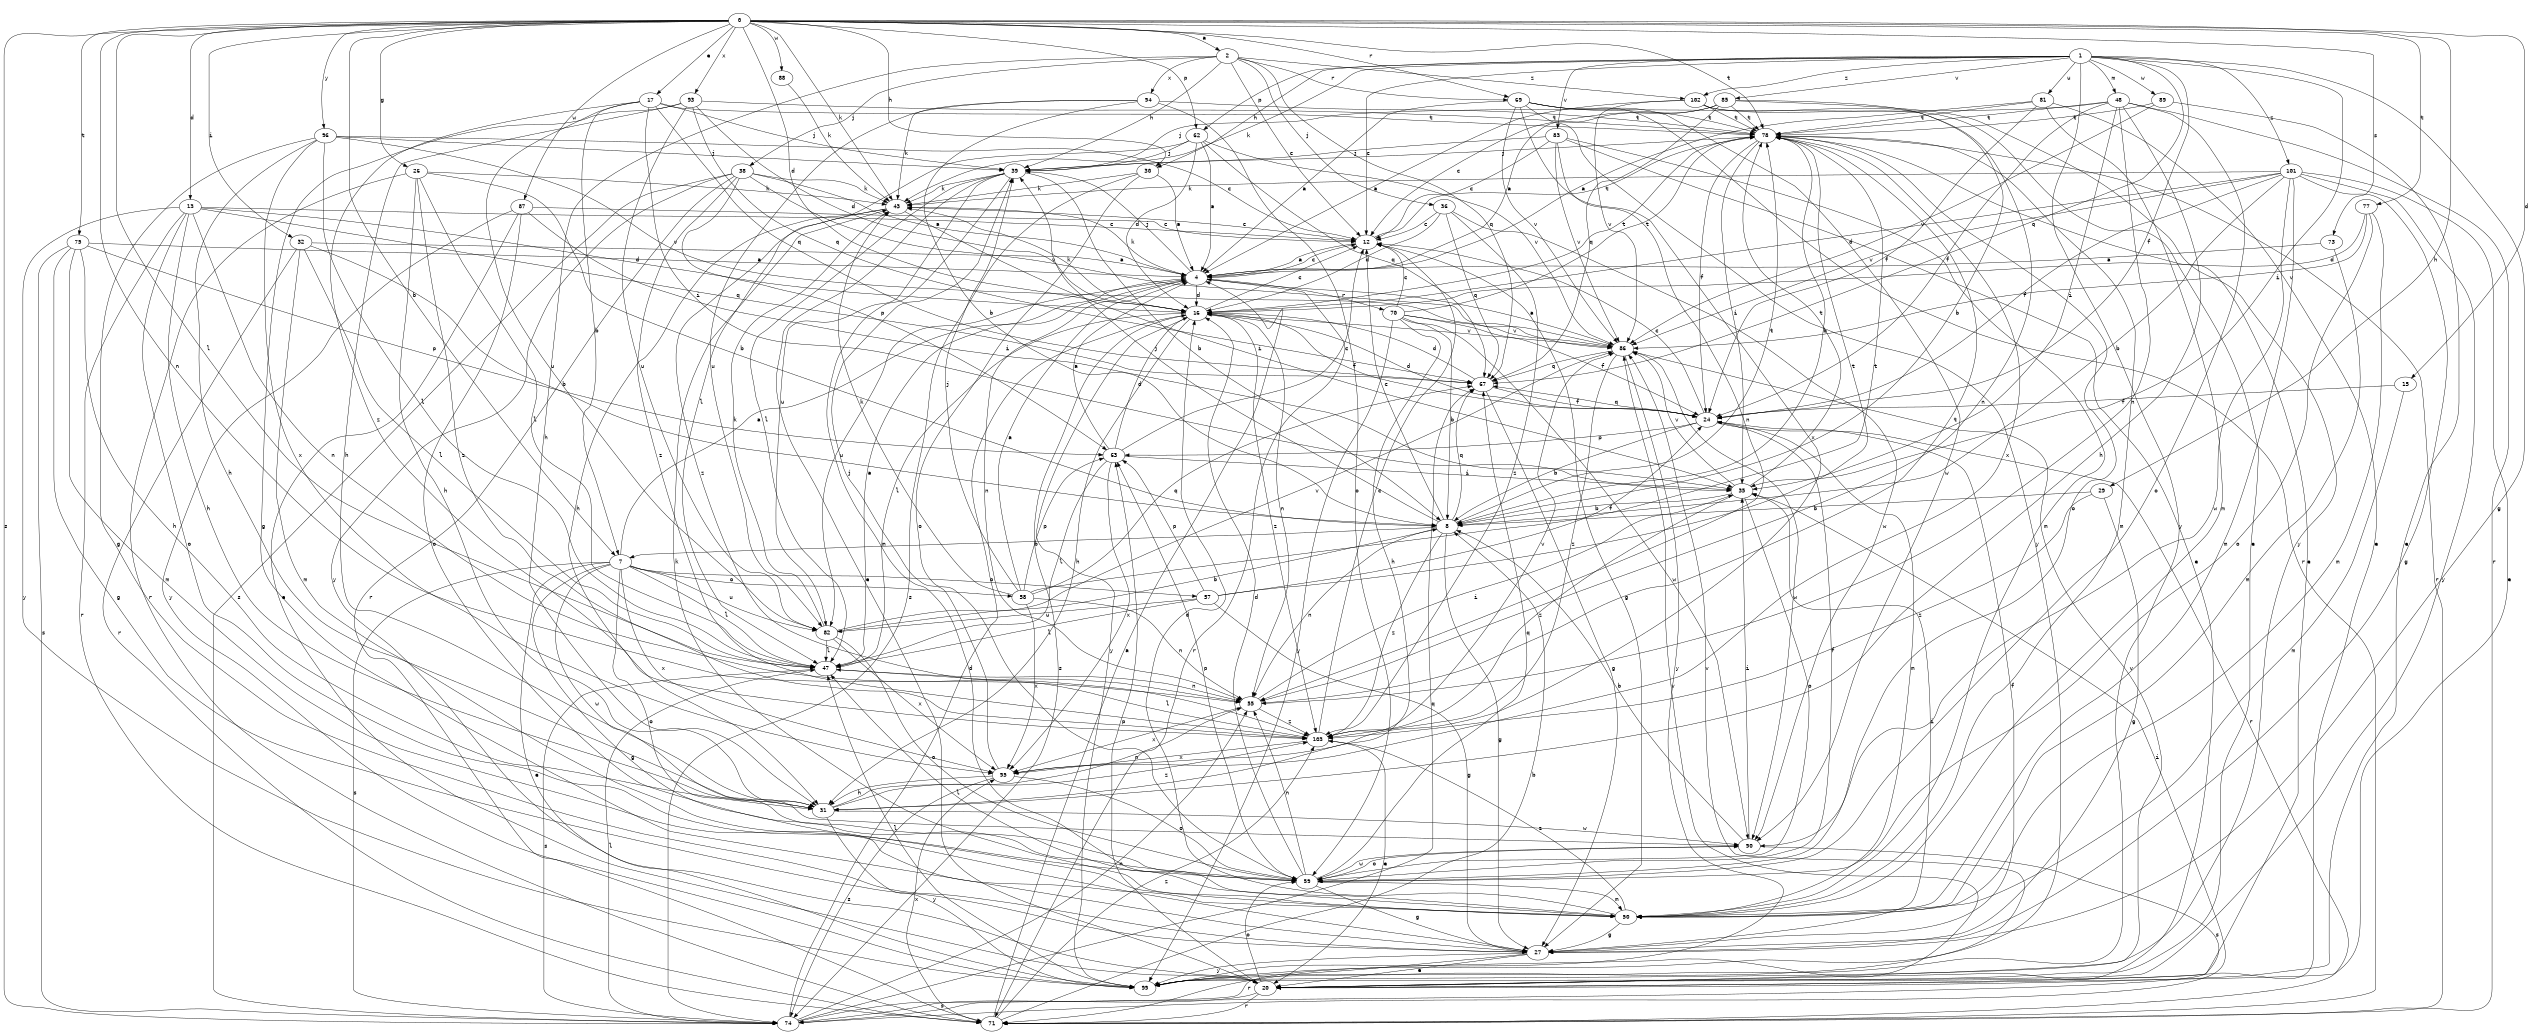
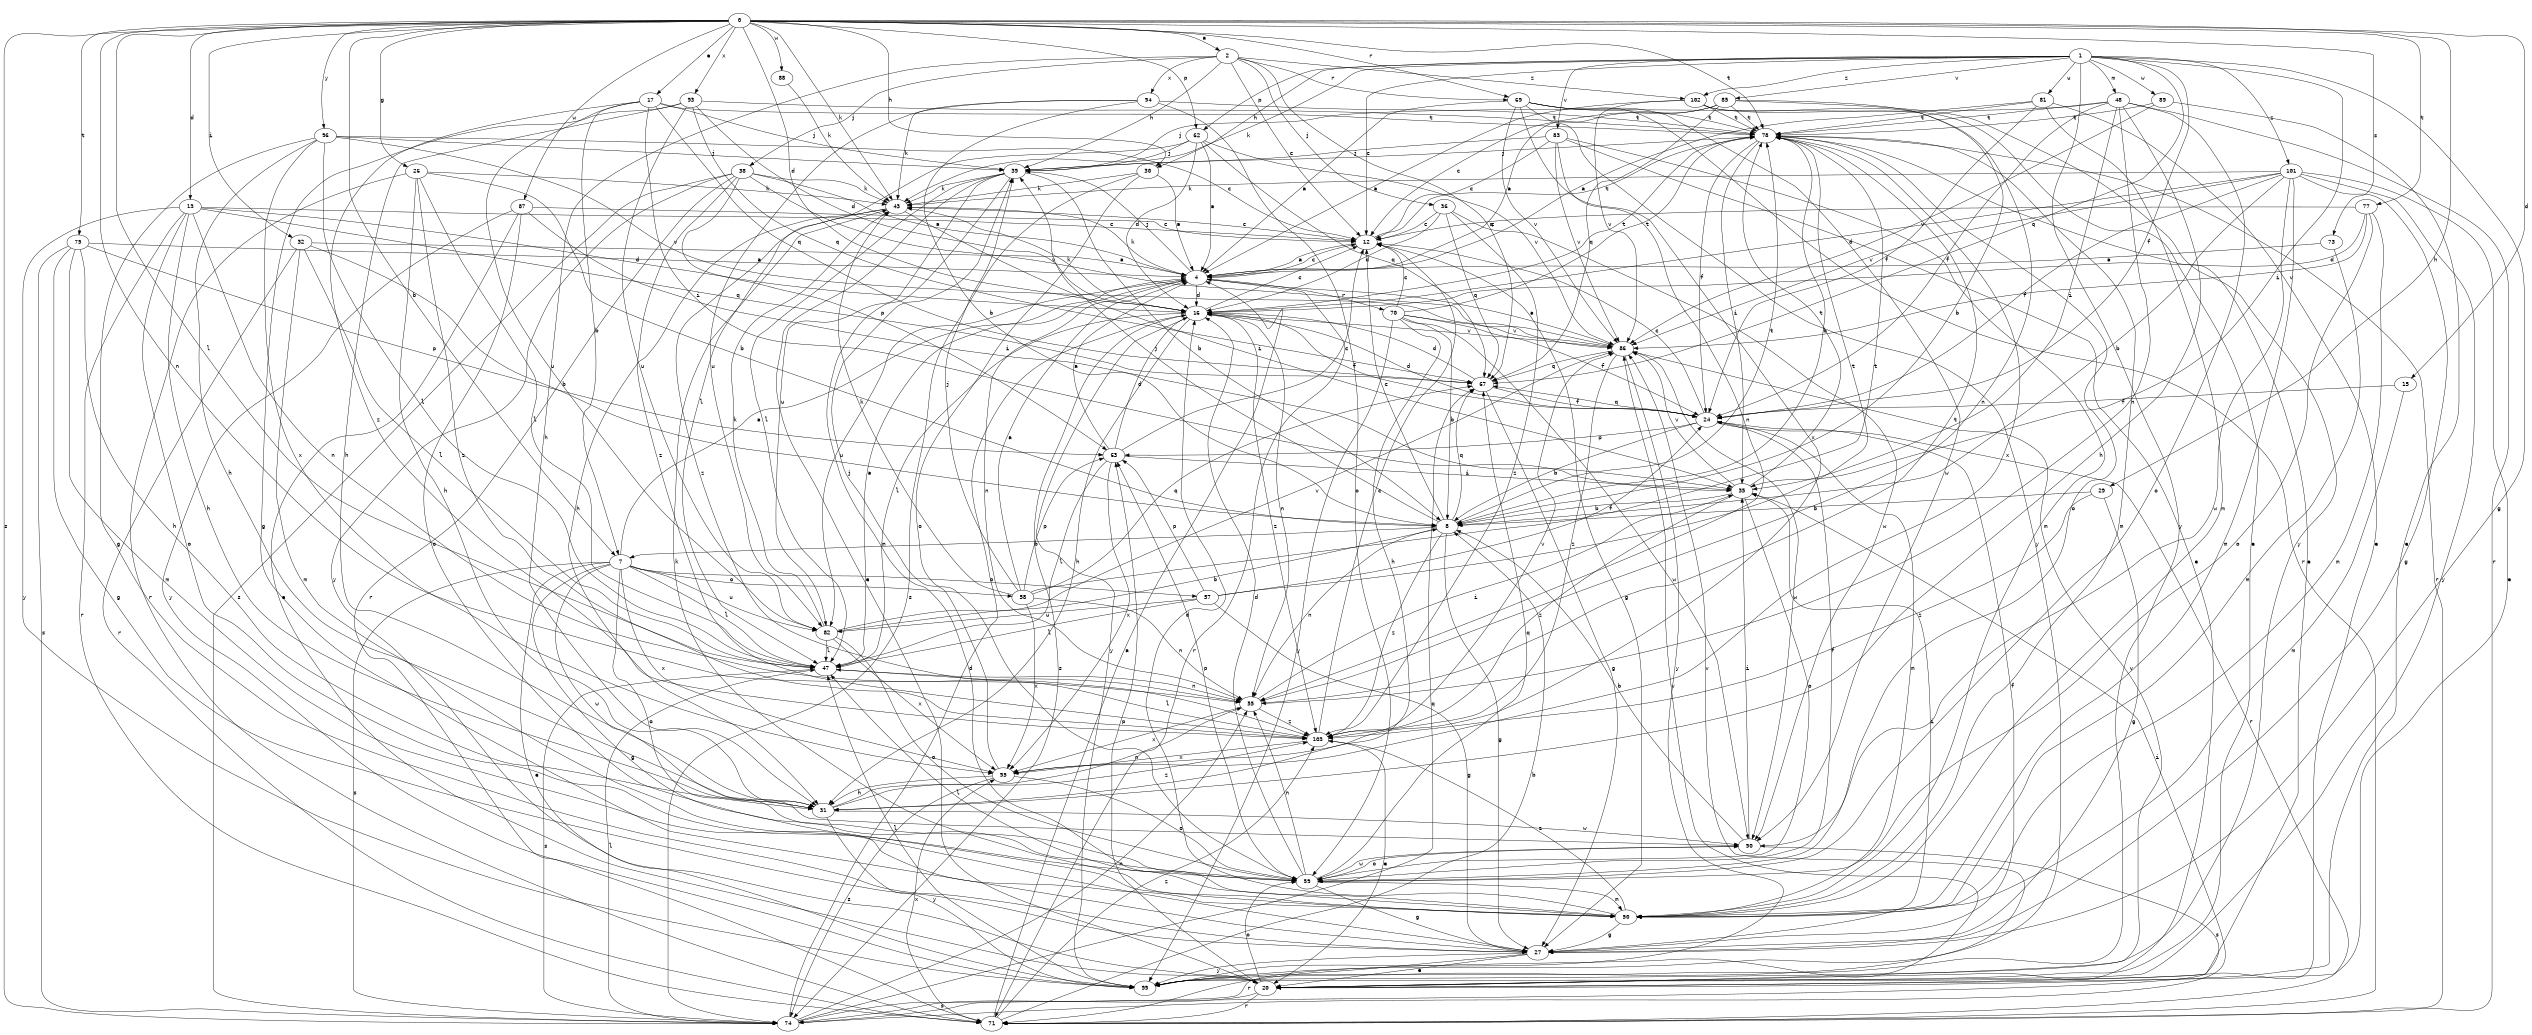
none -> (1867, 209)
